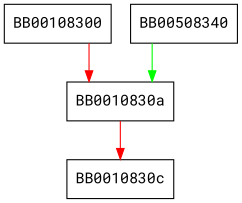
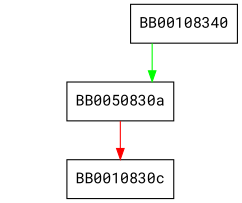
(58, 24) -> none
(184, 24) -> (184, 24)
(120, 101) -> (120, 101)
